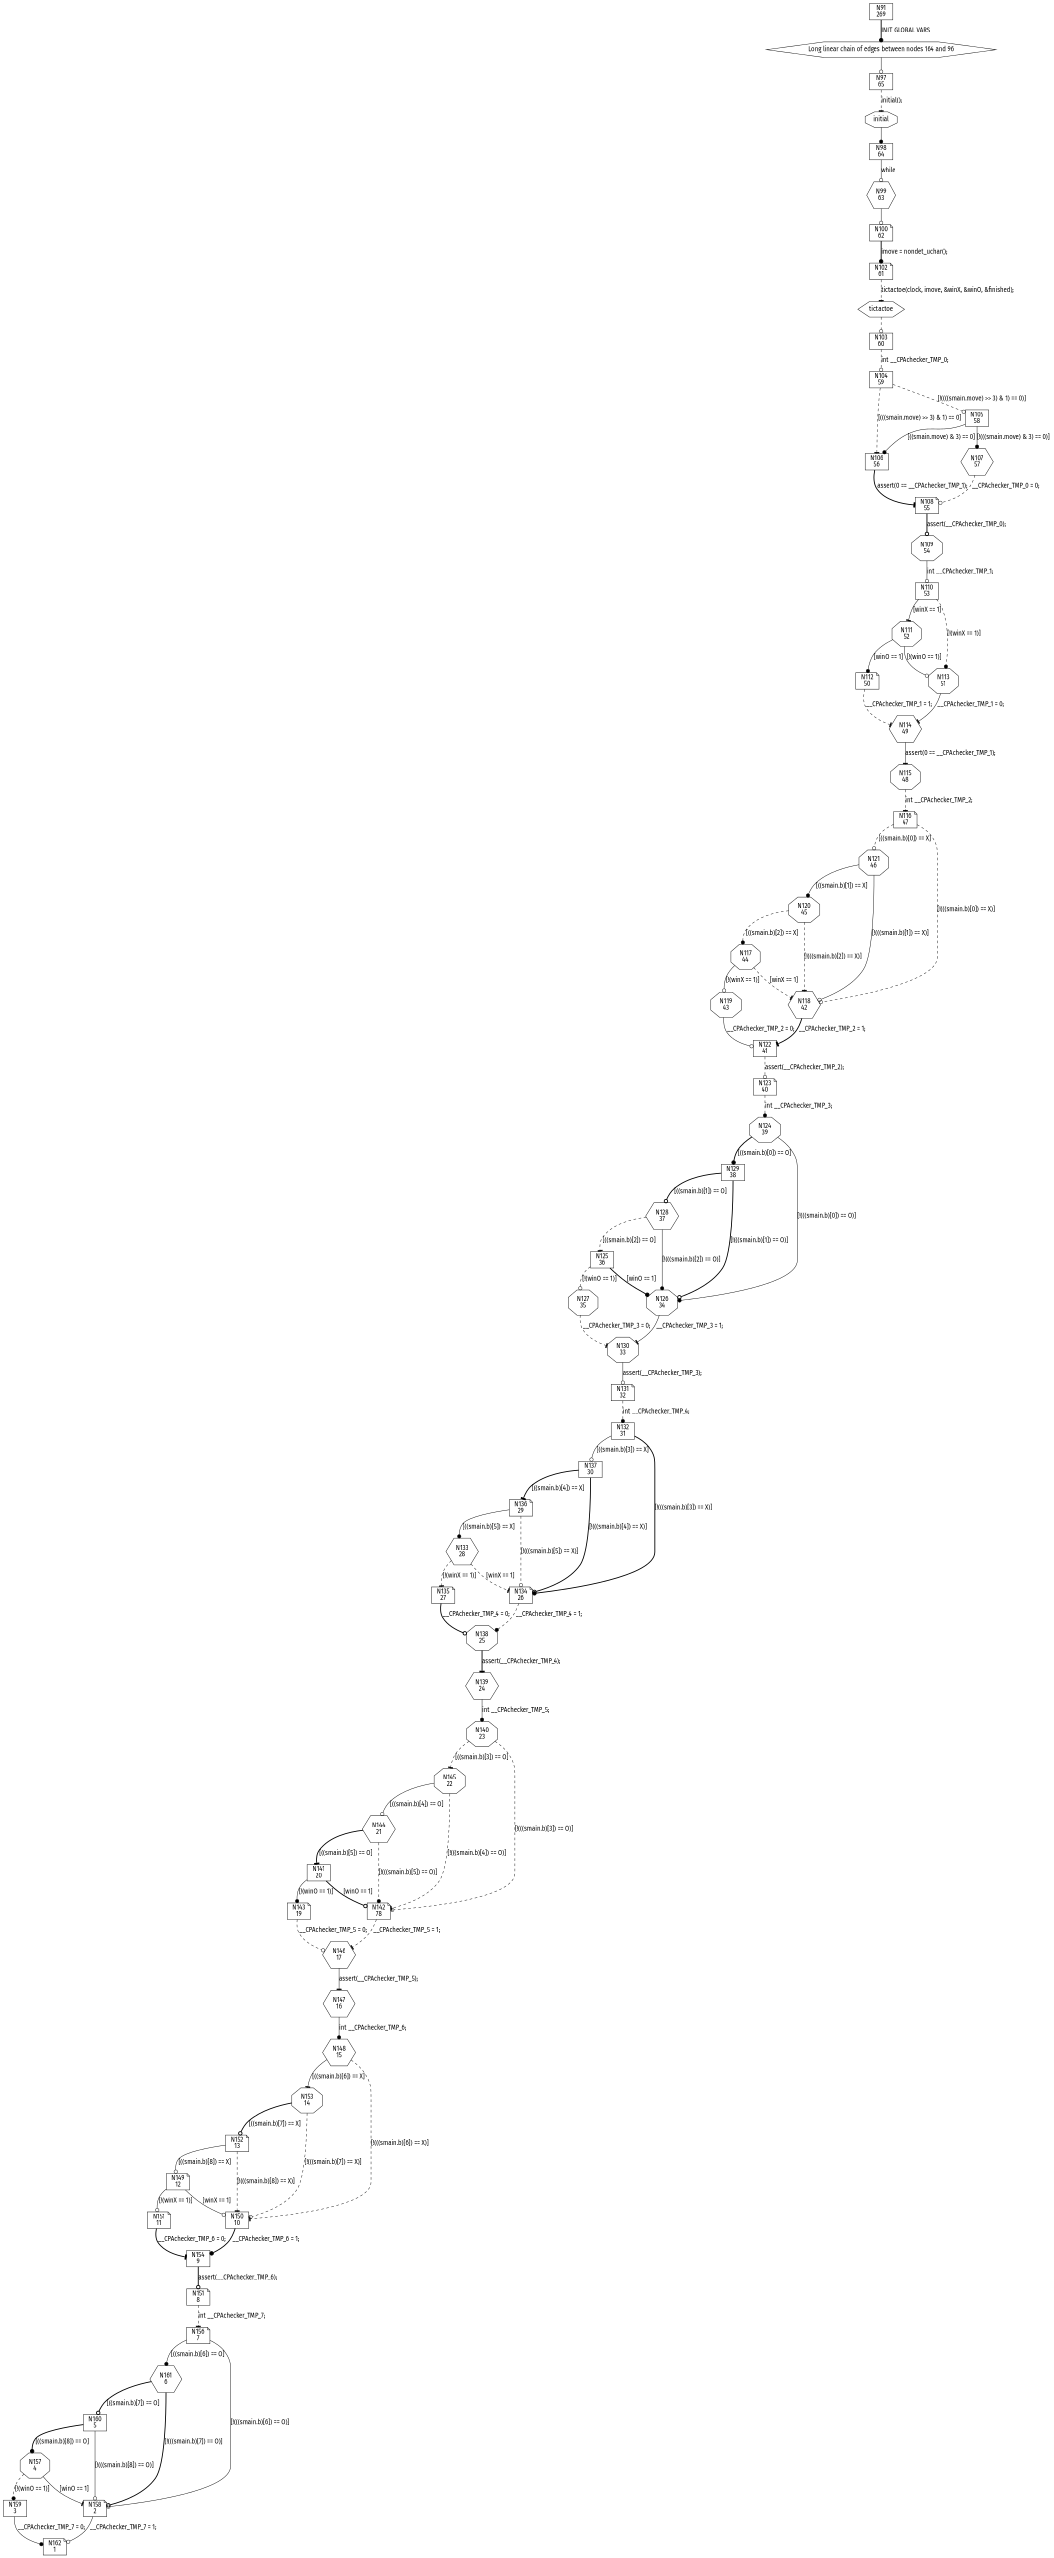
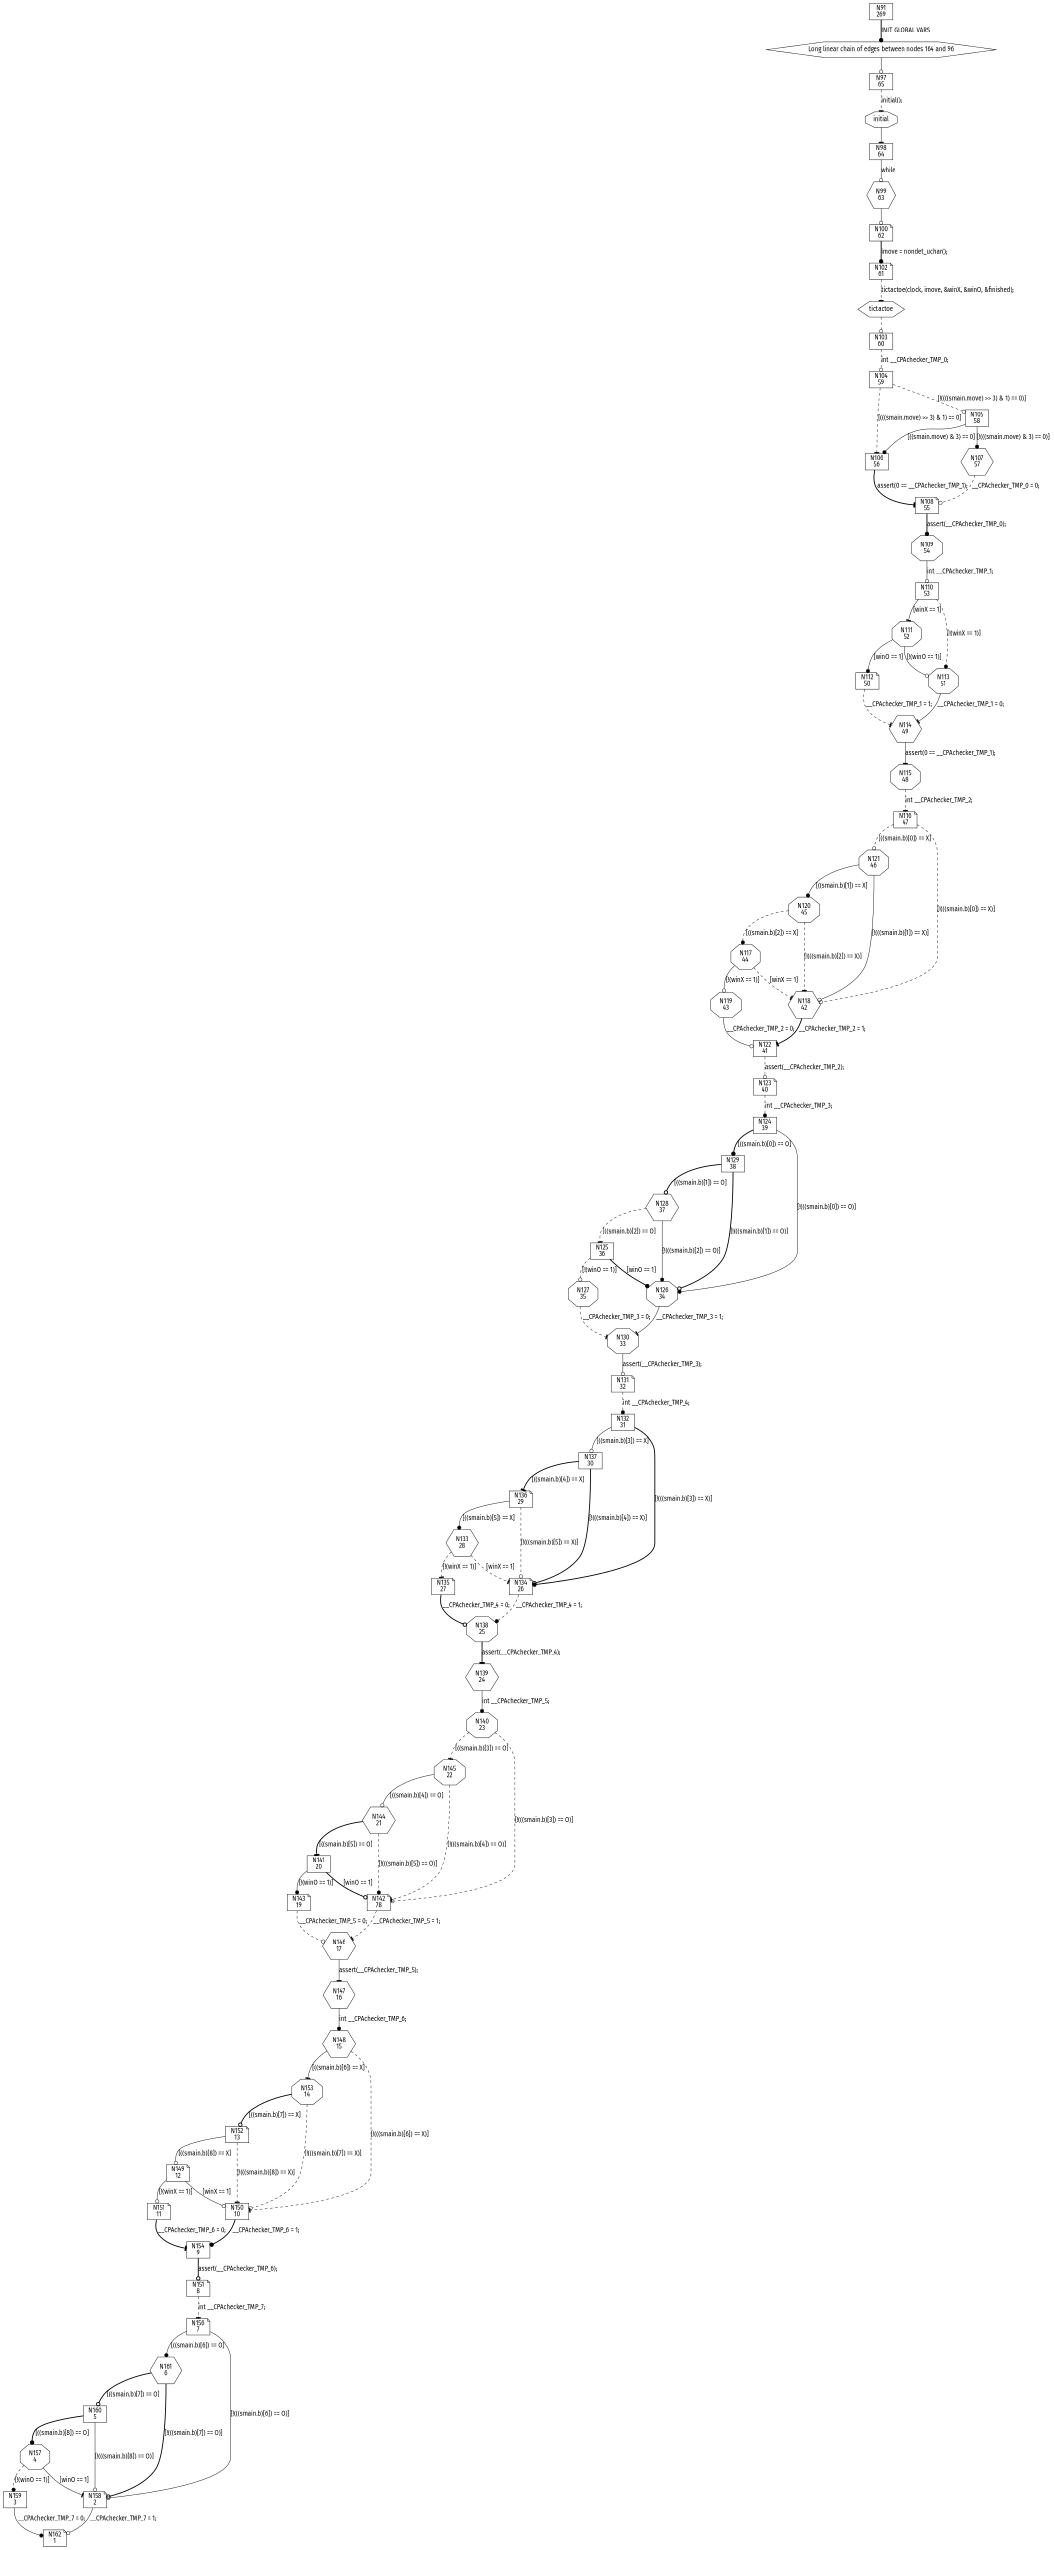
(881, 134) -> (881, 134)
(927, 523) -> (927, 523)
(765, 1130) -> (765, 1125)
